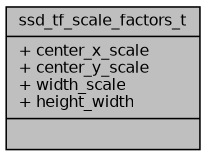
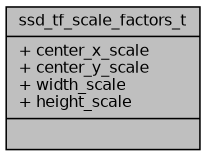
(77, 102) -> (75, 102)
